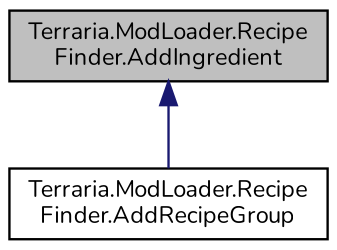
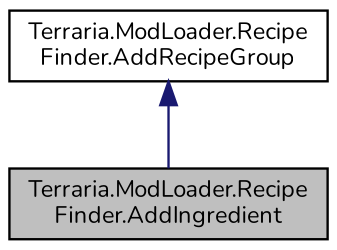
(169, 137) -> (169, 137)
